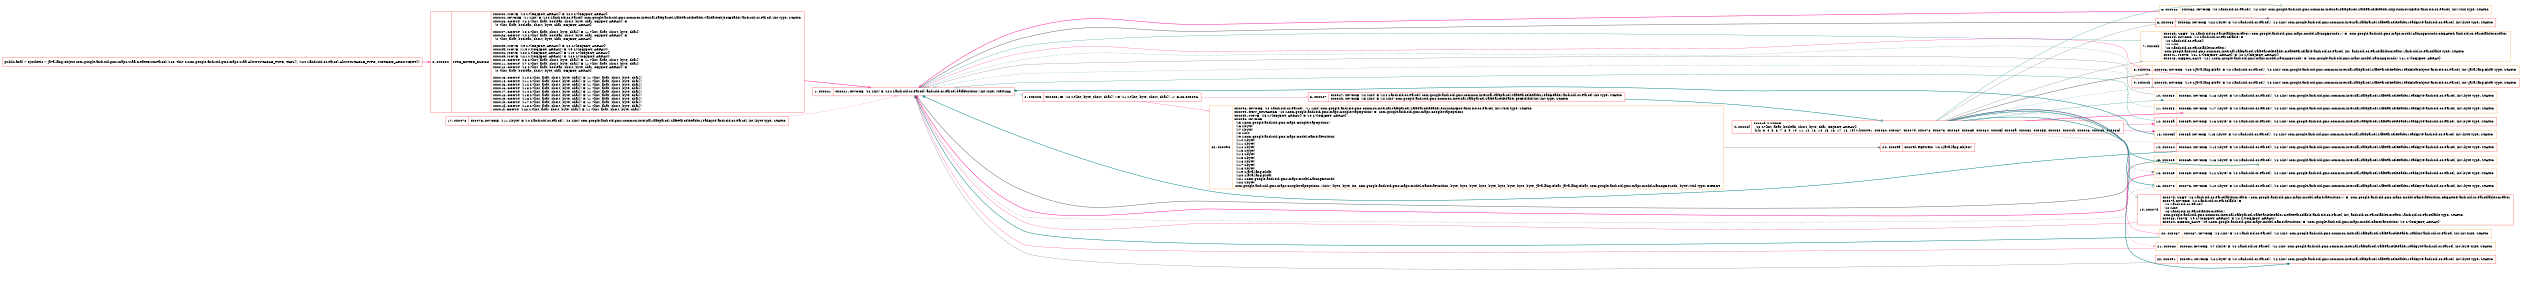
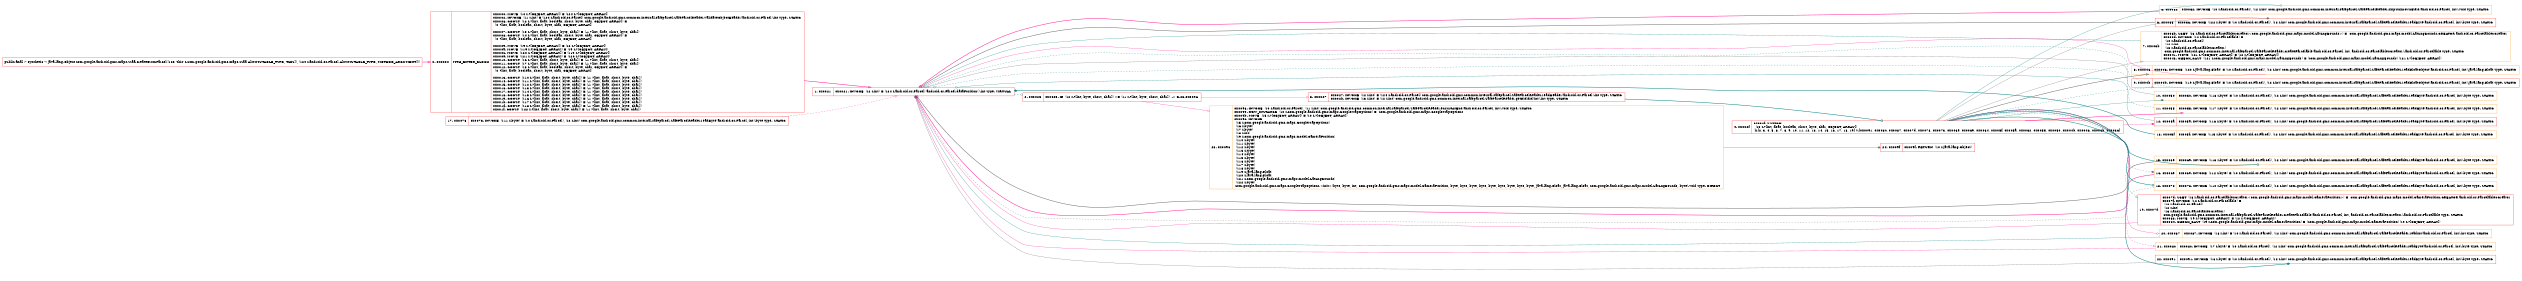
(2134, 131) -> none
(2326, 147) -> none
(1504, 245) -> (1504, 245)
